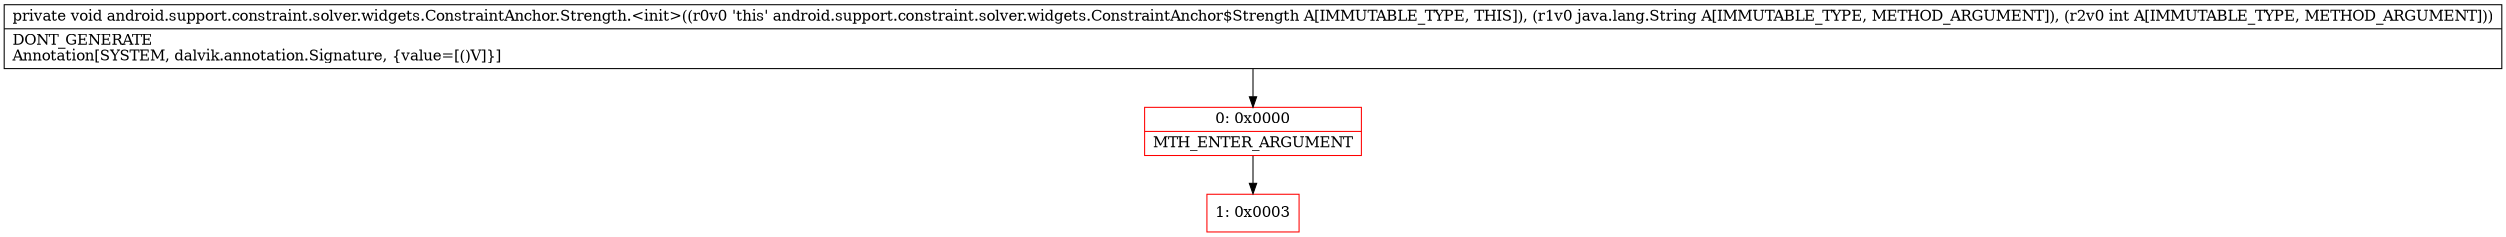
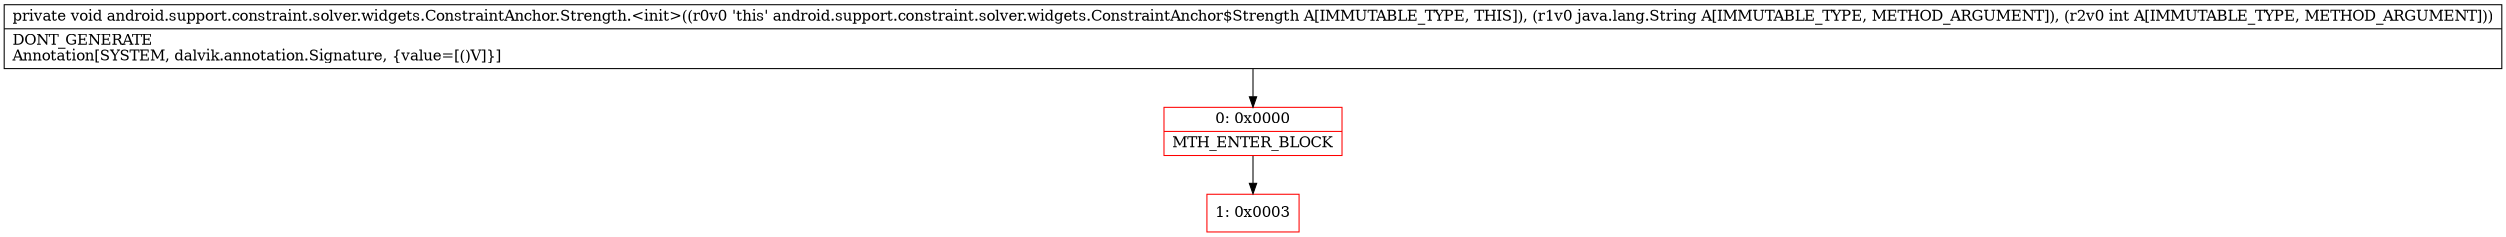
(1253, 143) -> (1253, 143)
